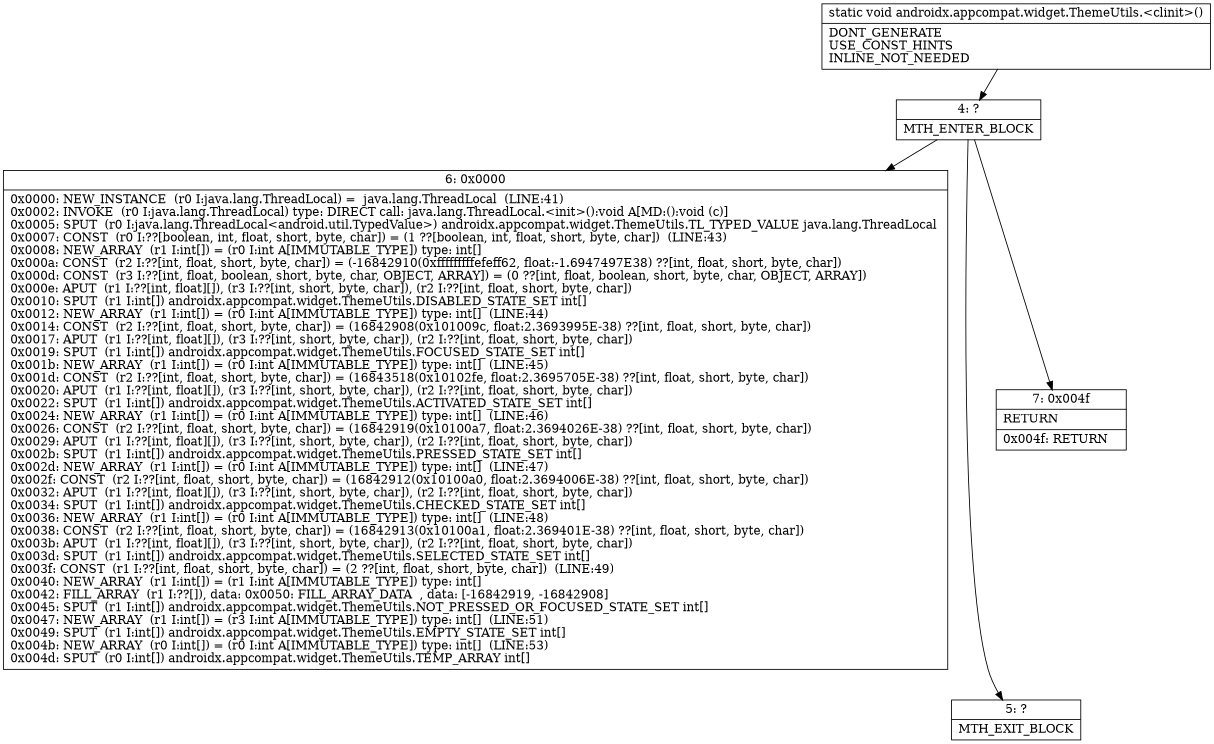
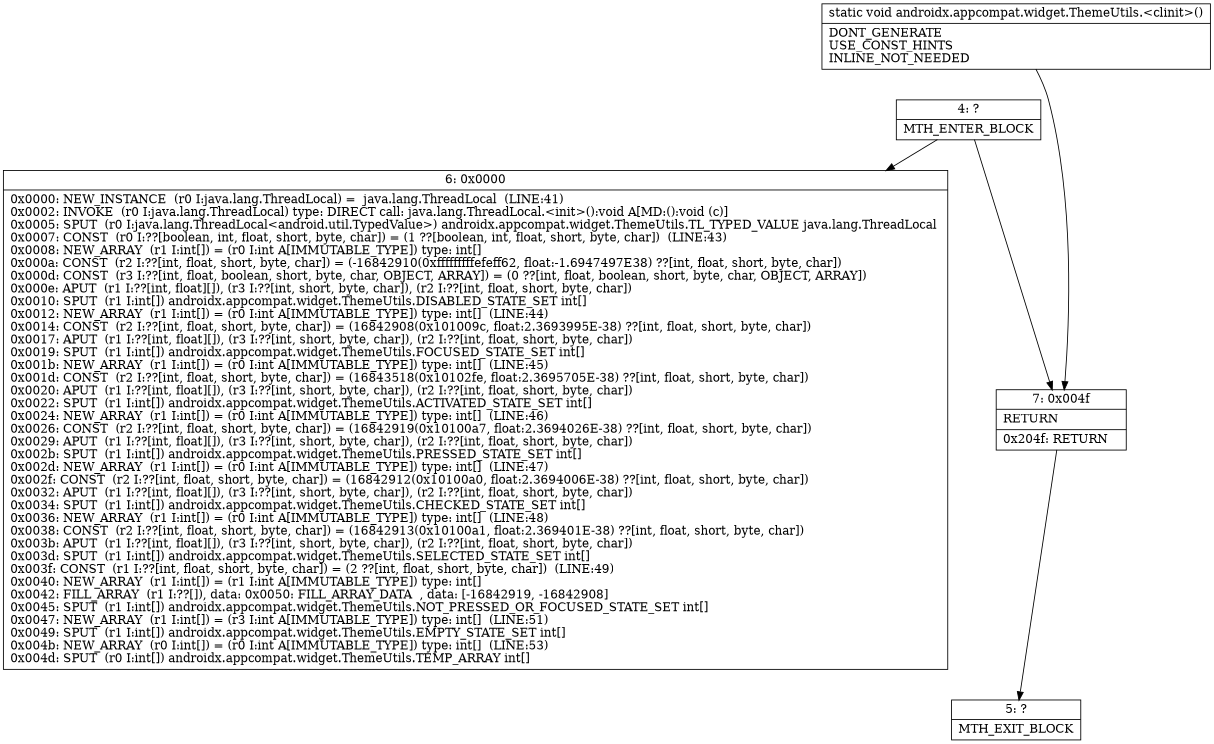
(991, 81) -> (1067, 223)
(967, 418) -> (1039, 571)
(1061, 439) -> (1061, 439)
